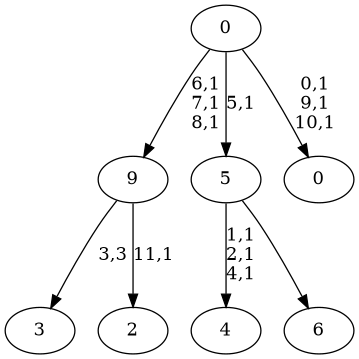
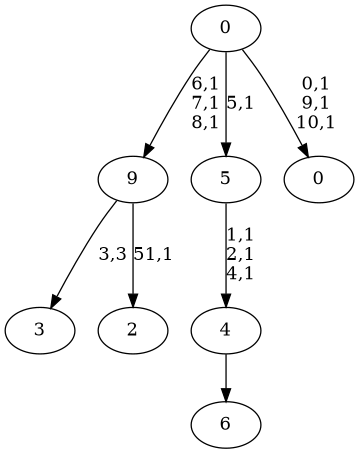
(274, 247) -> (226, 371)
(154, 255) -> (154, 255)
